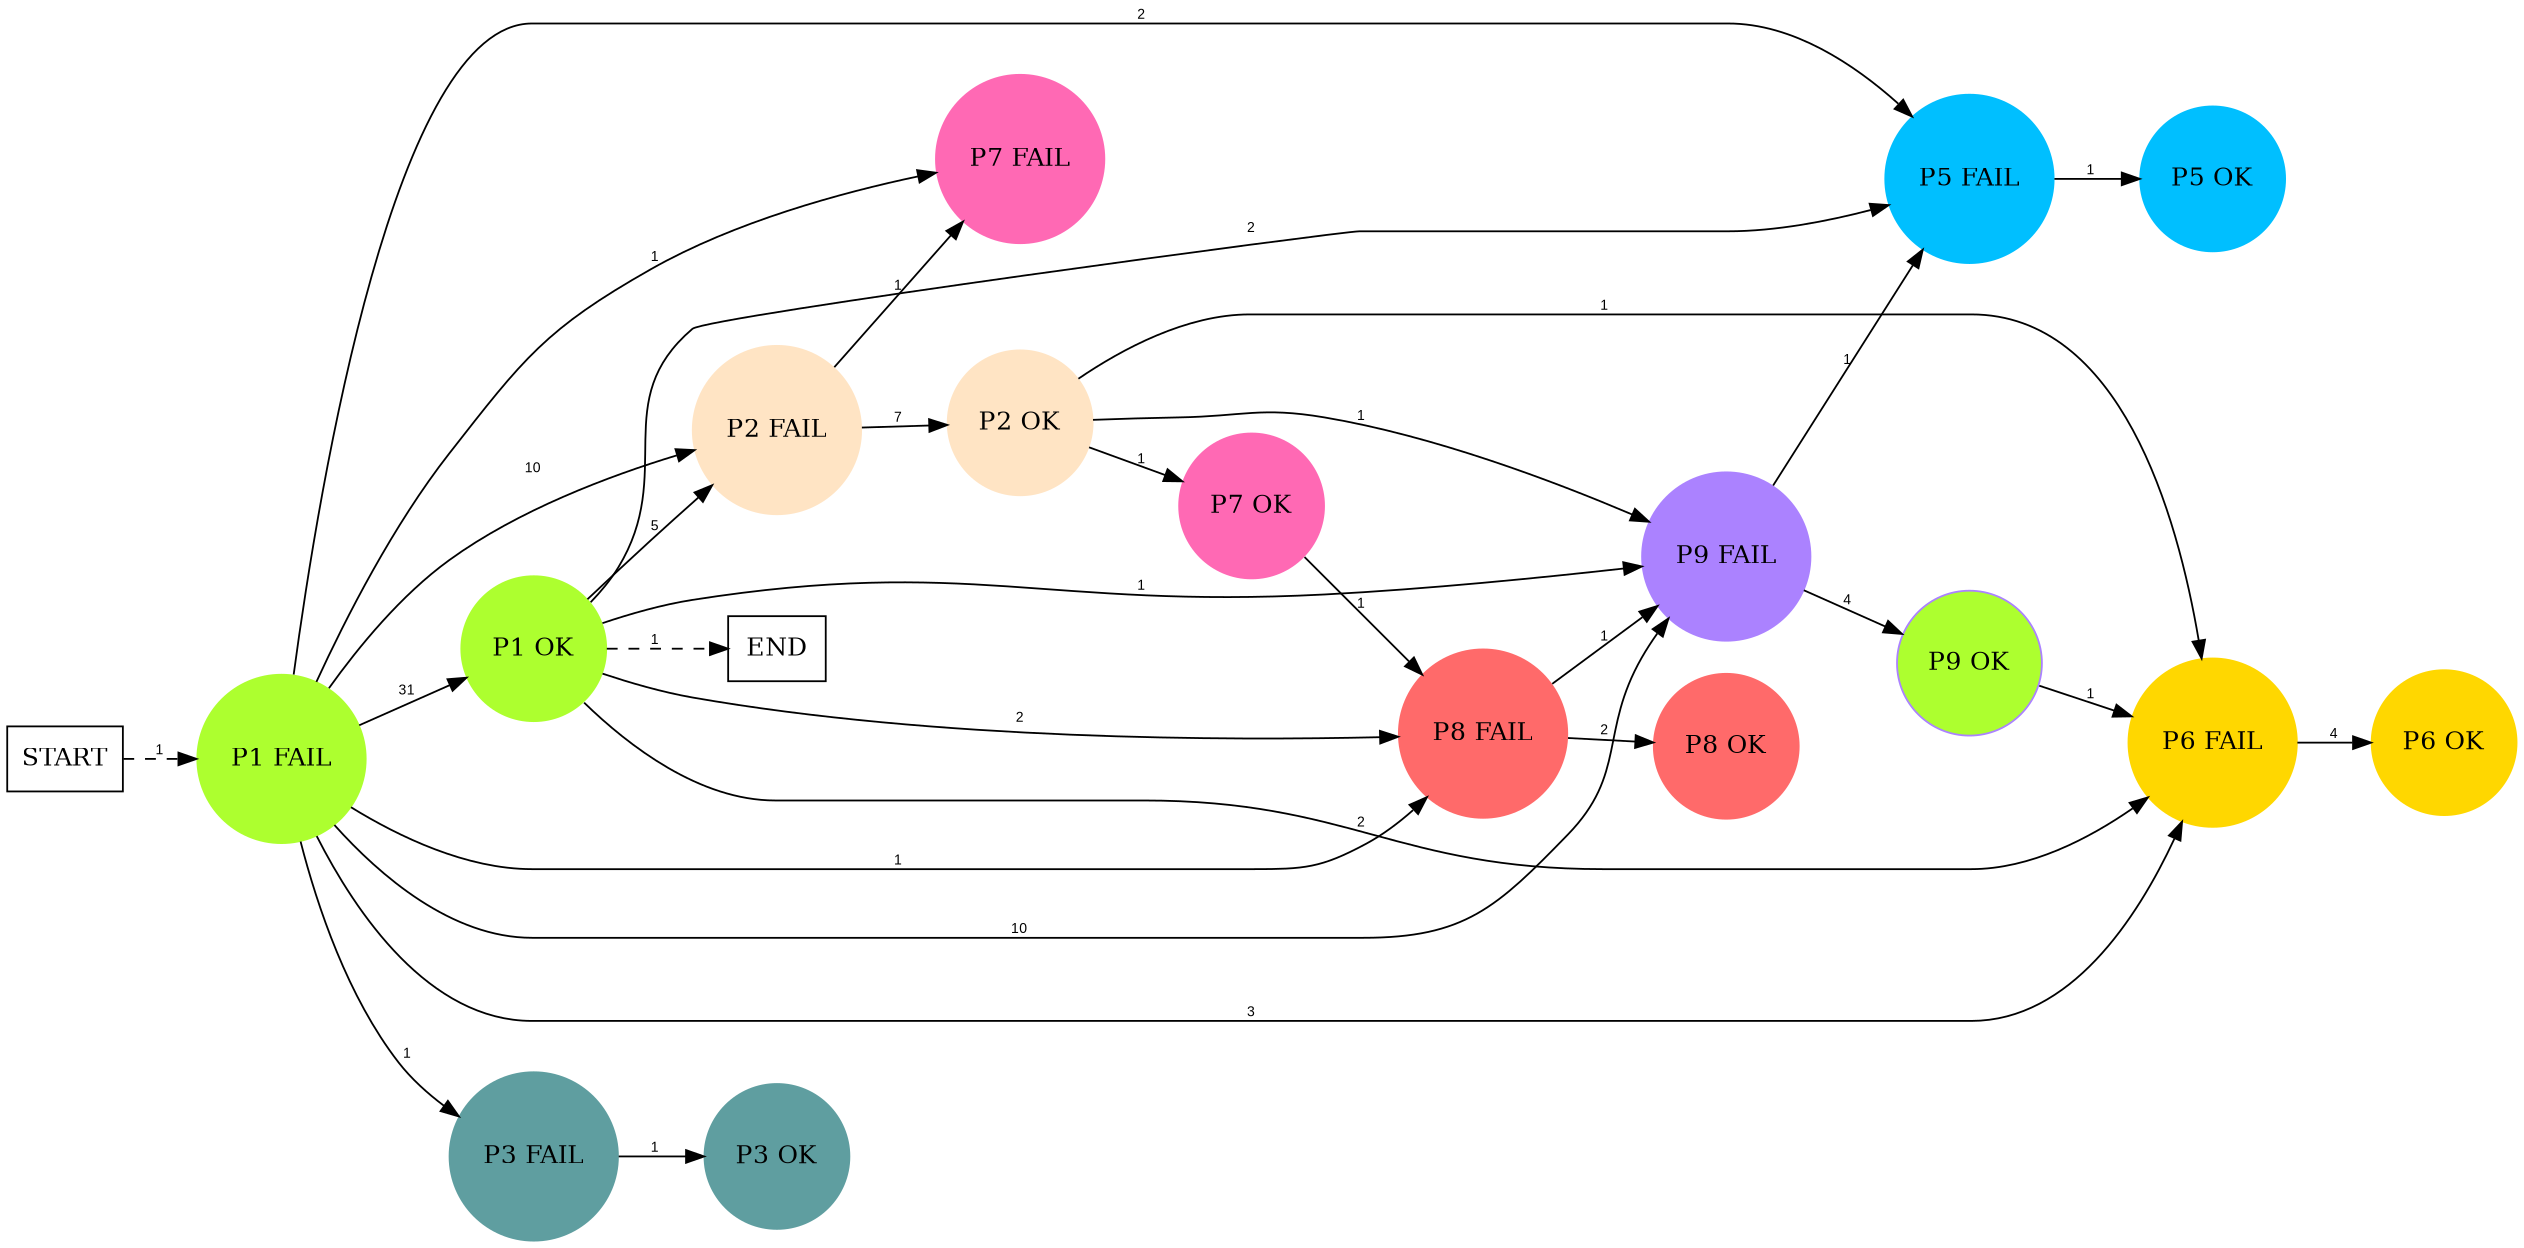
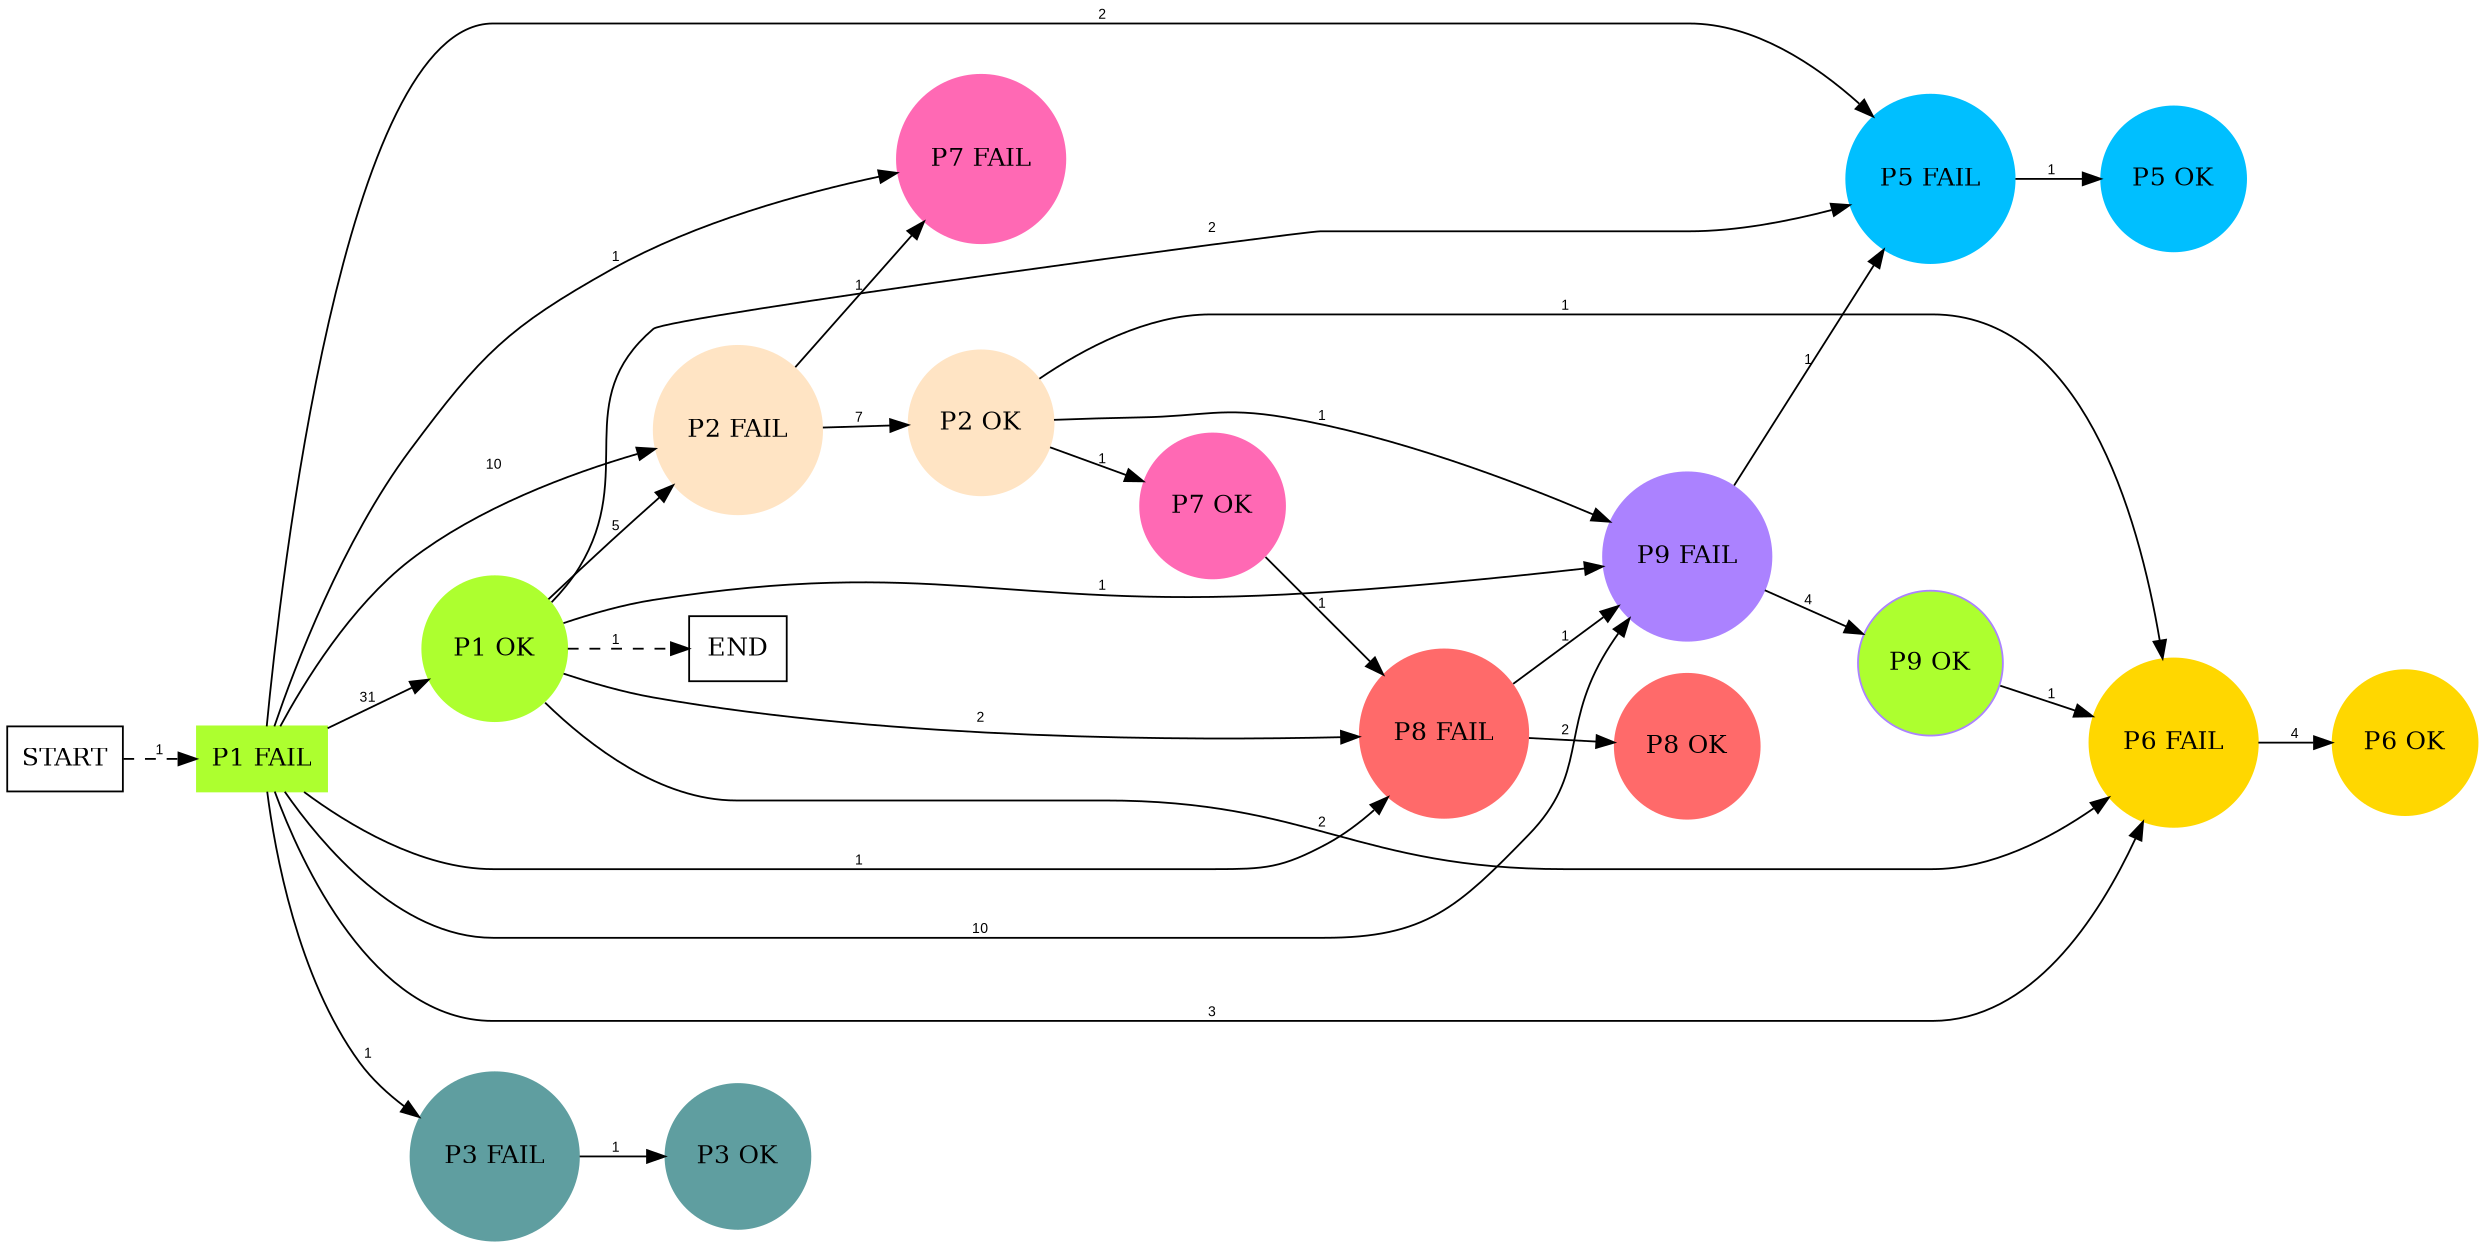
(282, 759) -> (262, 759)
